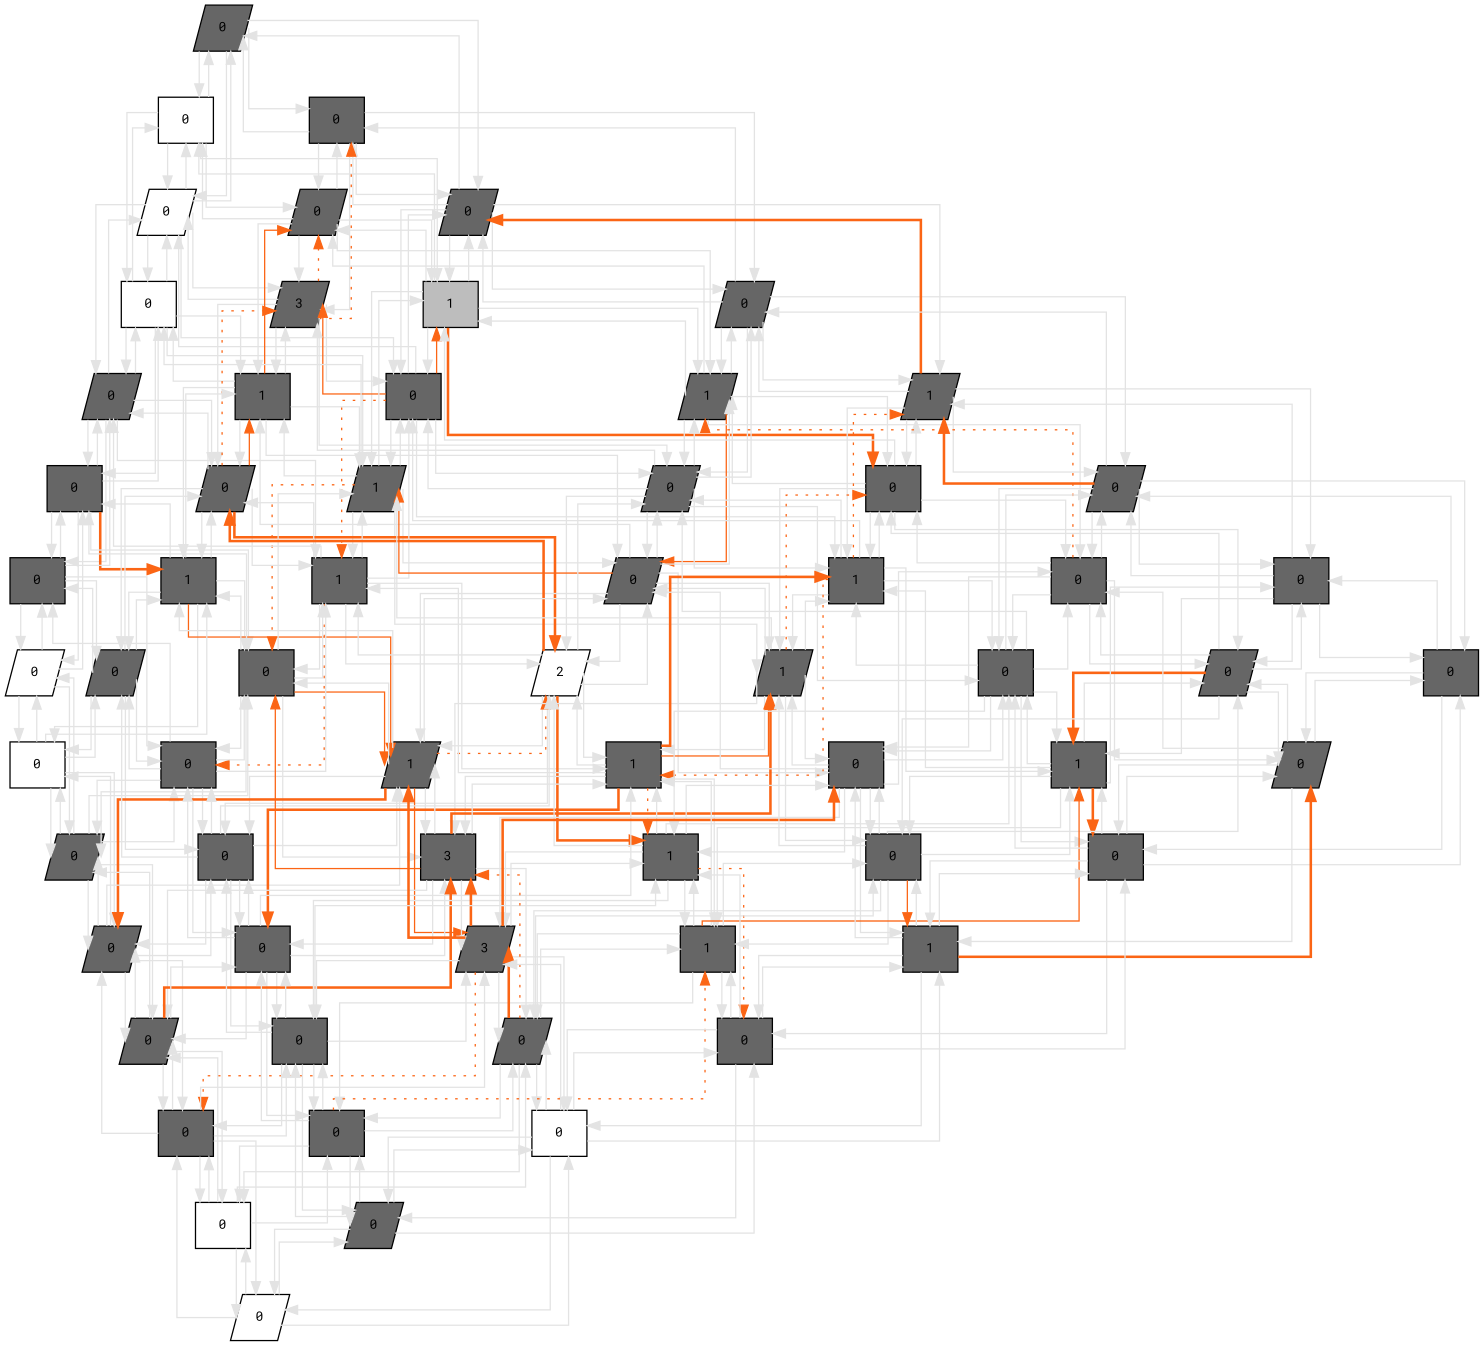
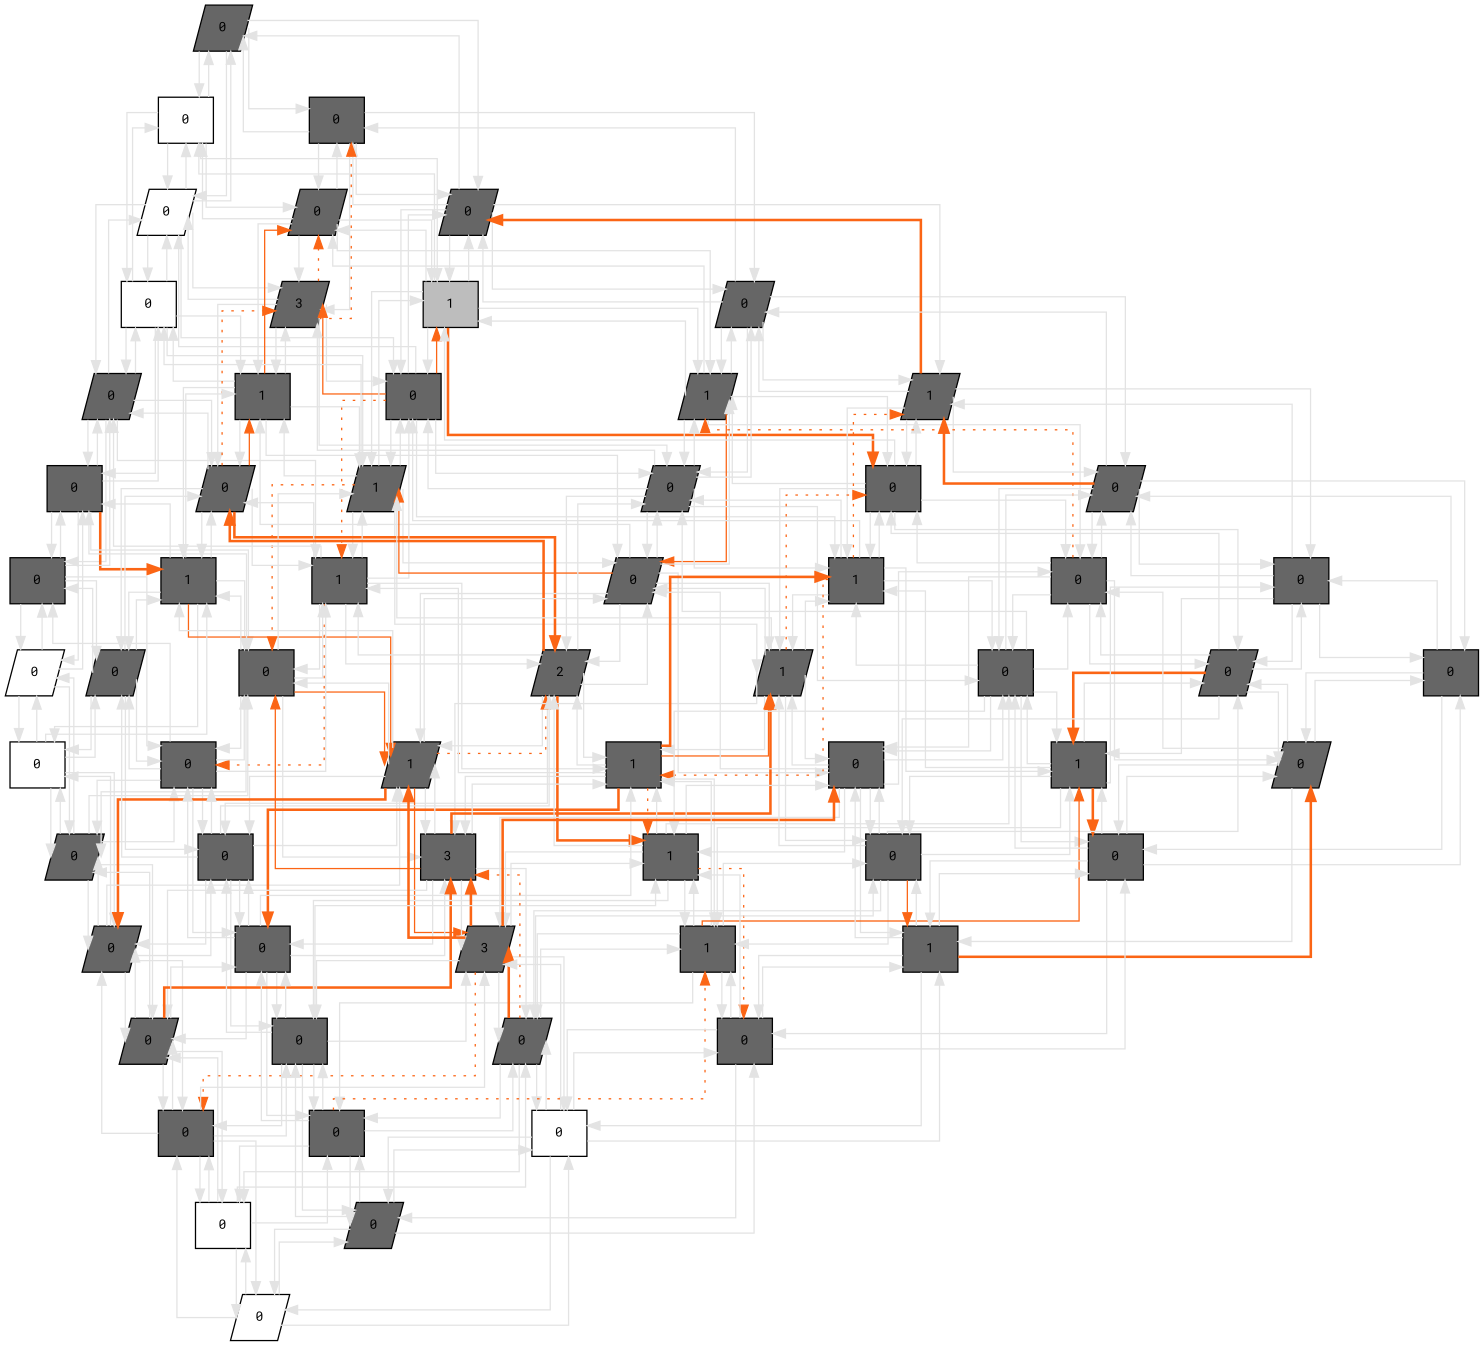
(561, 673) -> (561, 673)
